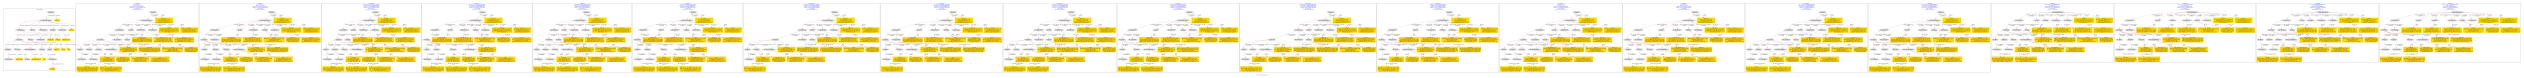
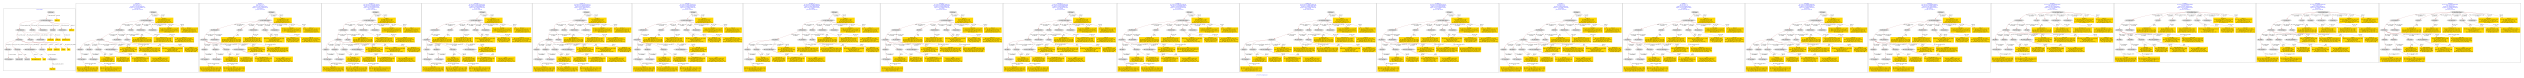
(50, 50) -> (50, 50)
(19, 59) -> (19, 59)
